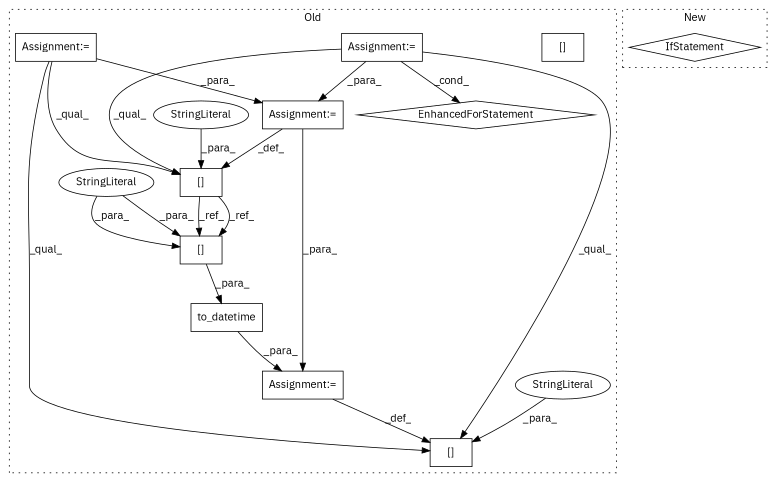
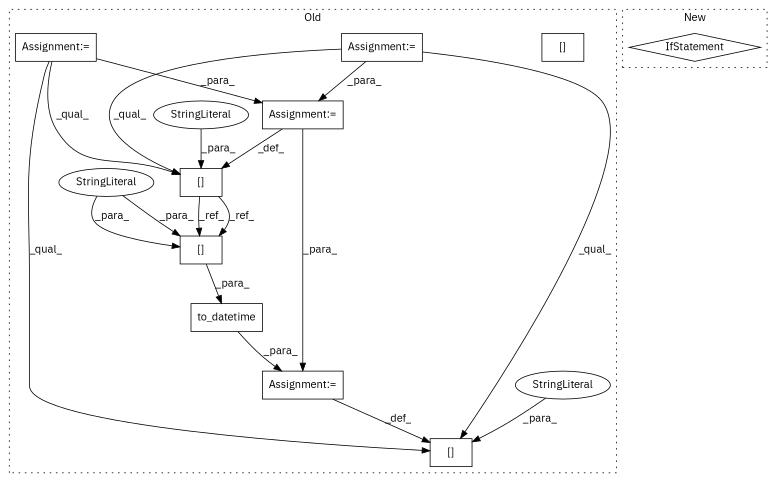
(476, 115) -> none
